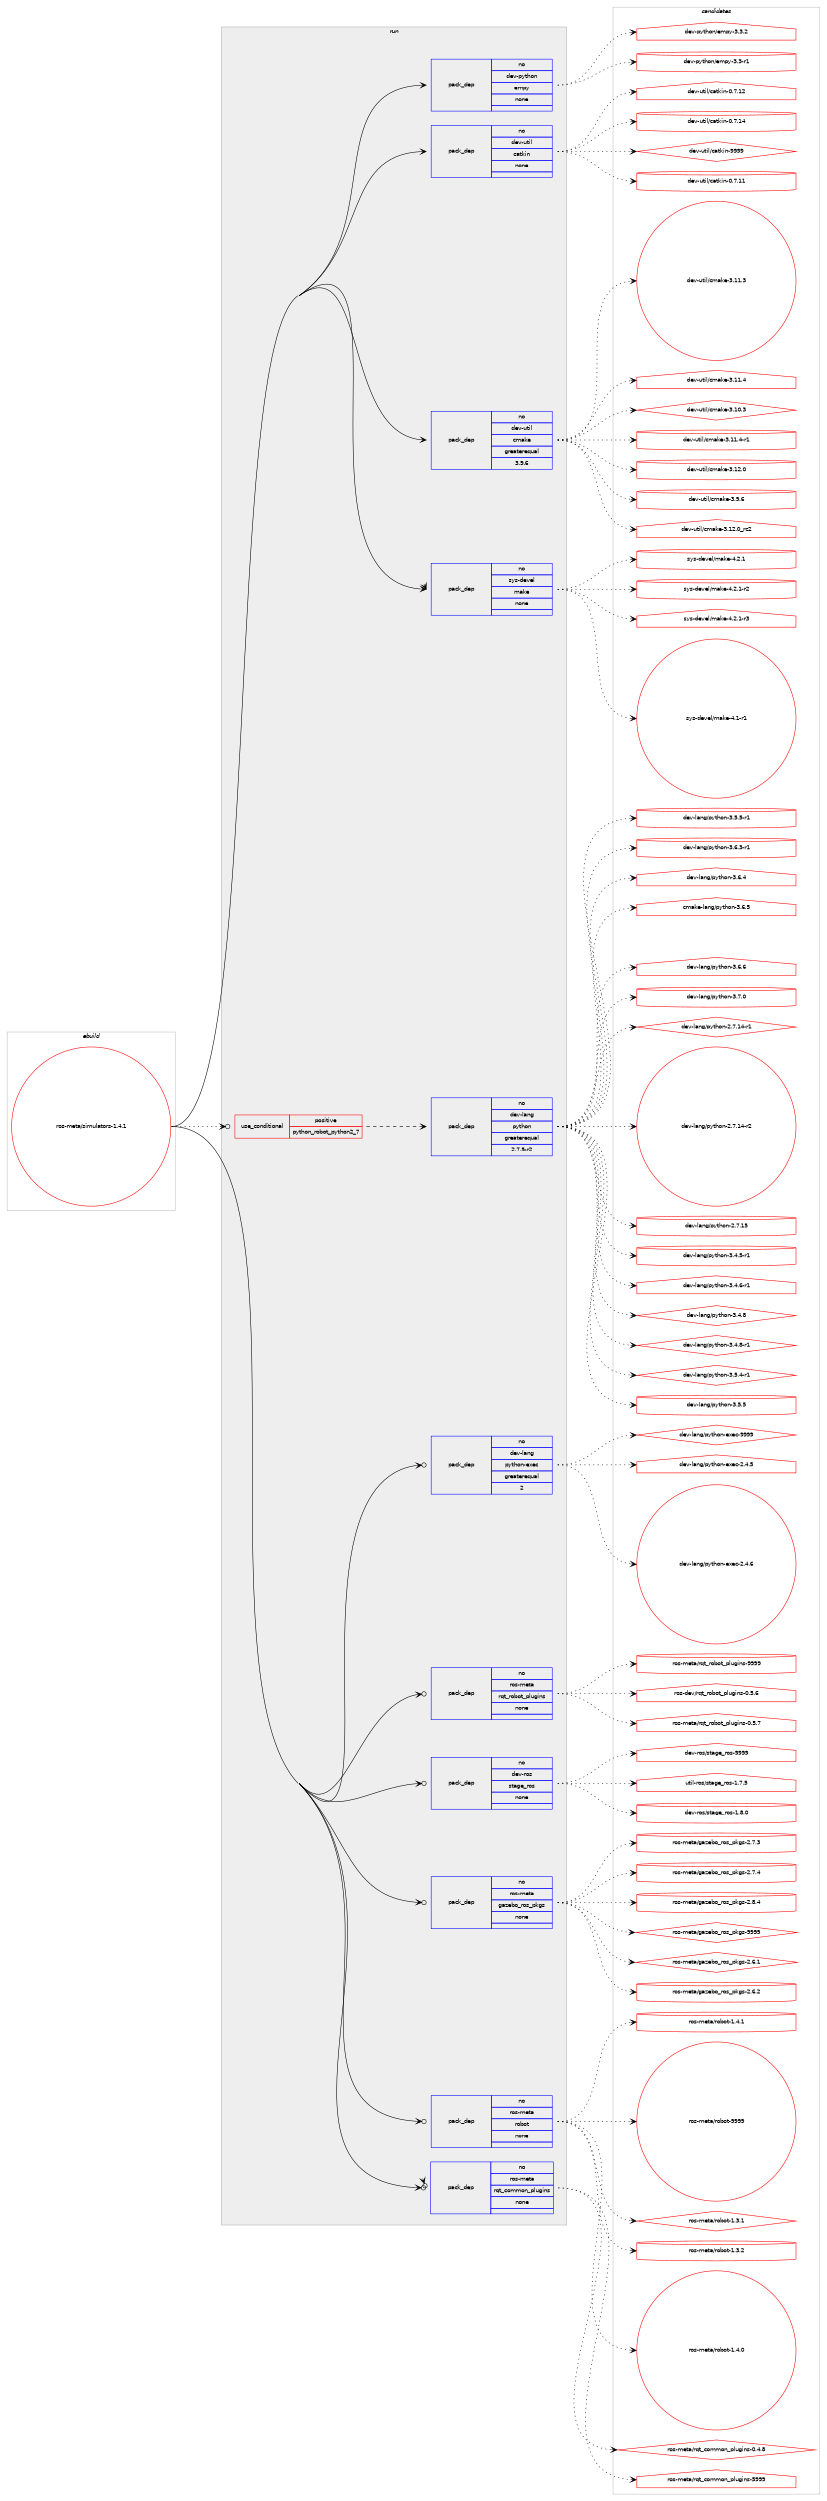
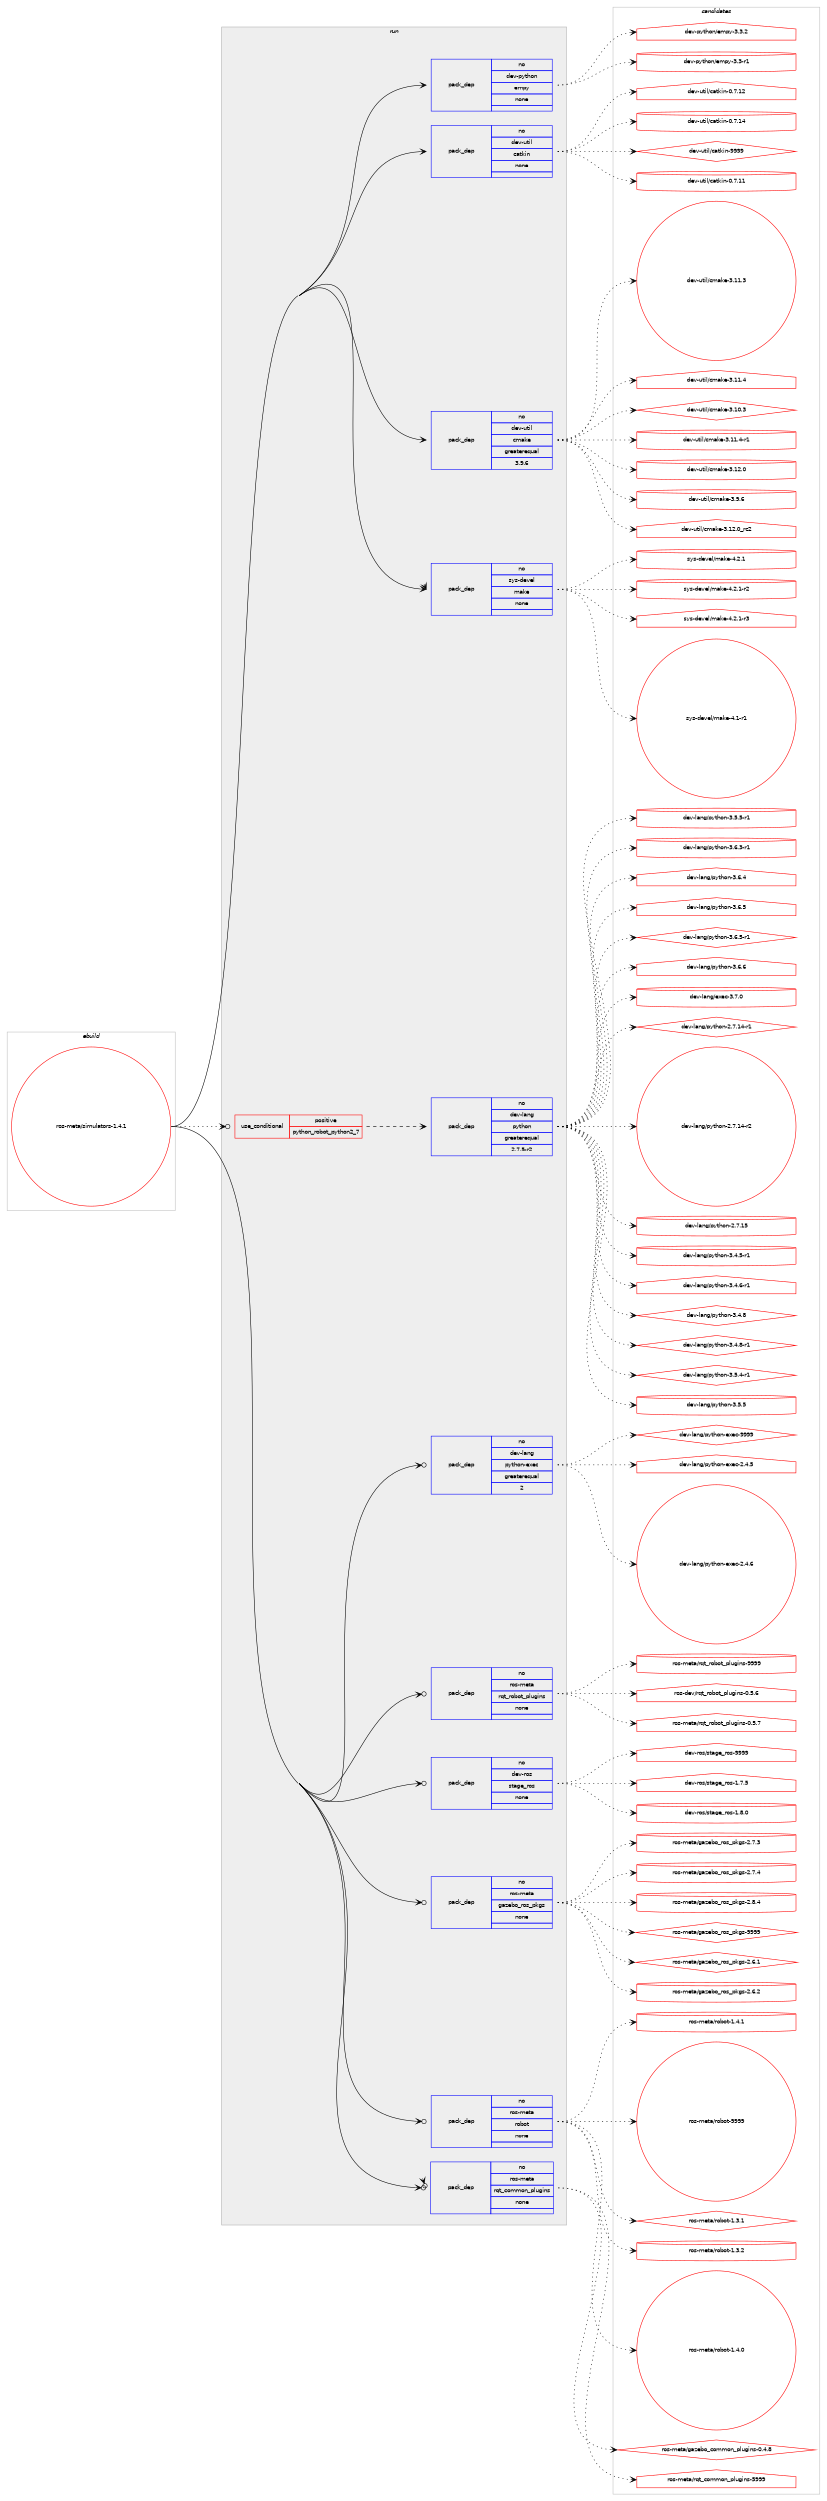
(716, 908) -> (716, 908)
none -> (716, 938)
(716, 997) -> (716, 997)
(716, 1783) -> (716, 1783)
(716, 2450) -> (716, 2450)
